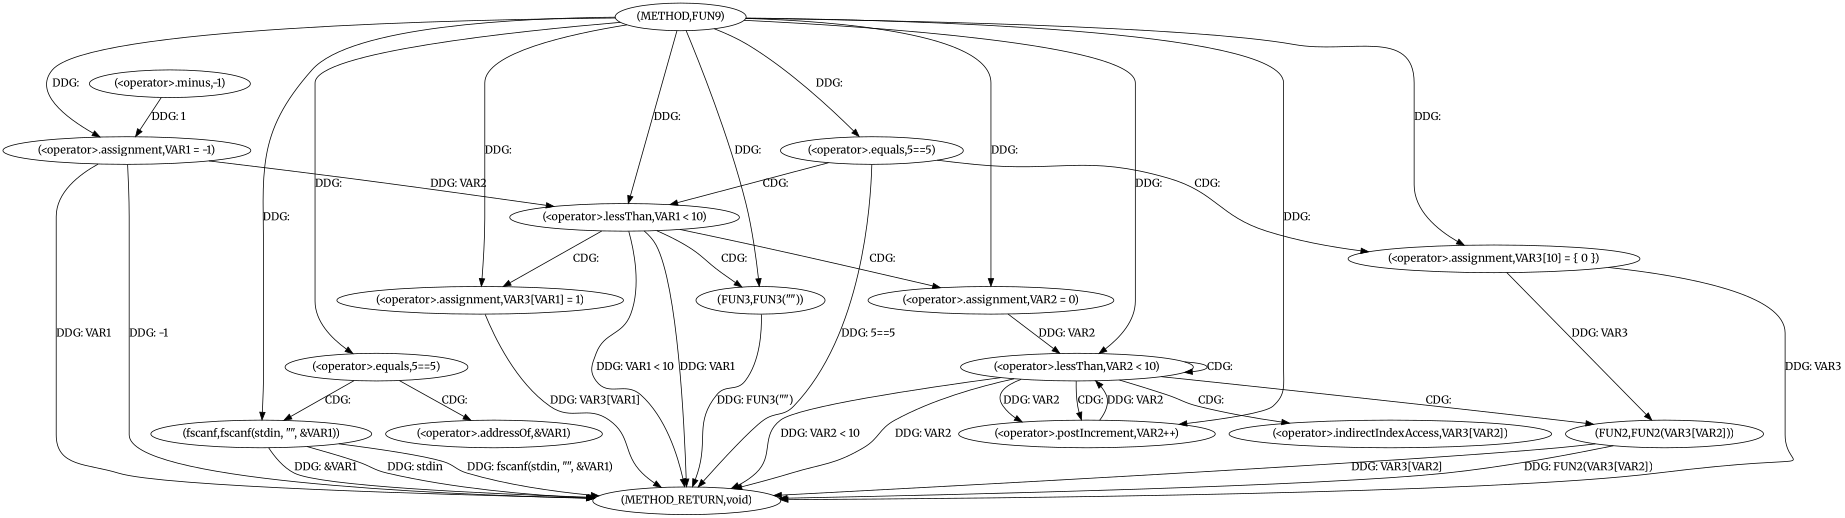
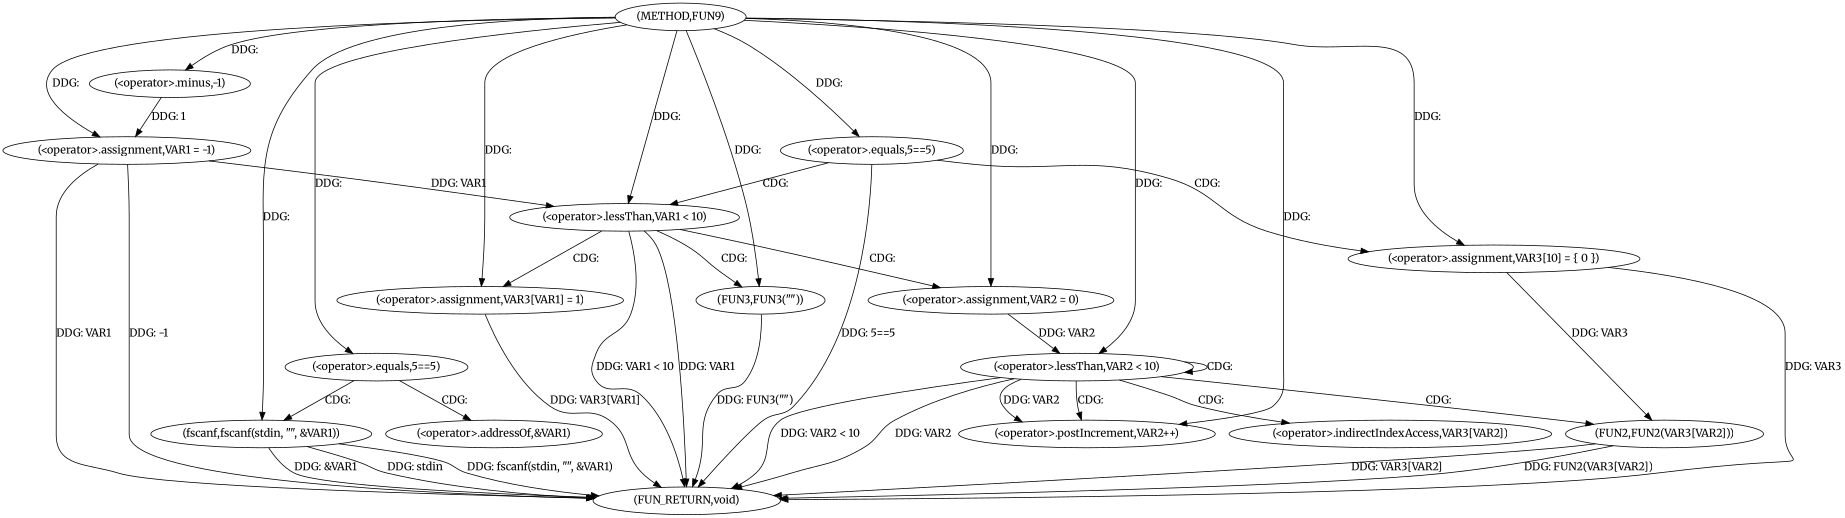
none -> (400, 24)
(459, 184) -> (459, 184)
(1107, 403) -> none
(687, 501) -> (687, 501)
